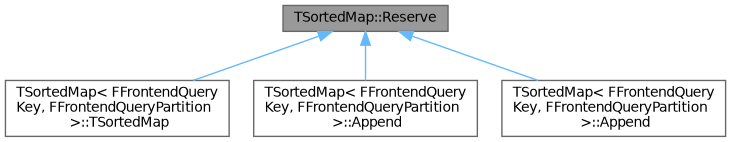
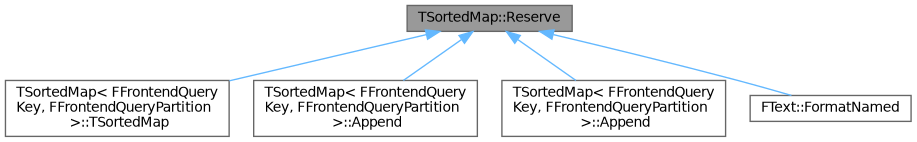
none -> (831, 108)
